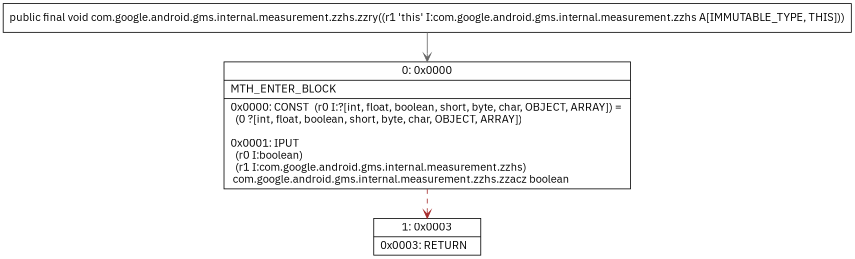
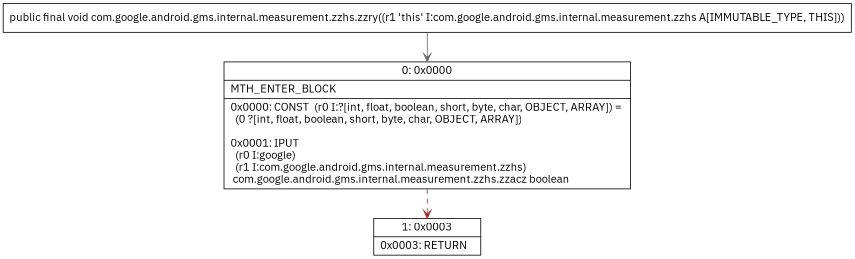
(267, 155) -> (263, 155)
